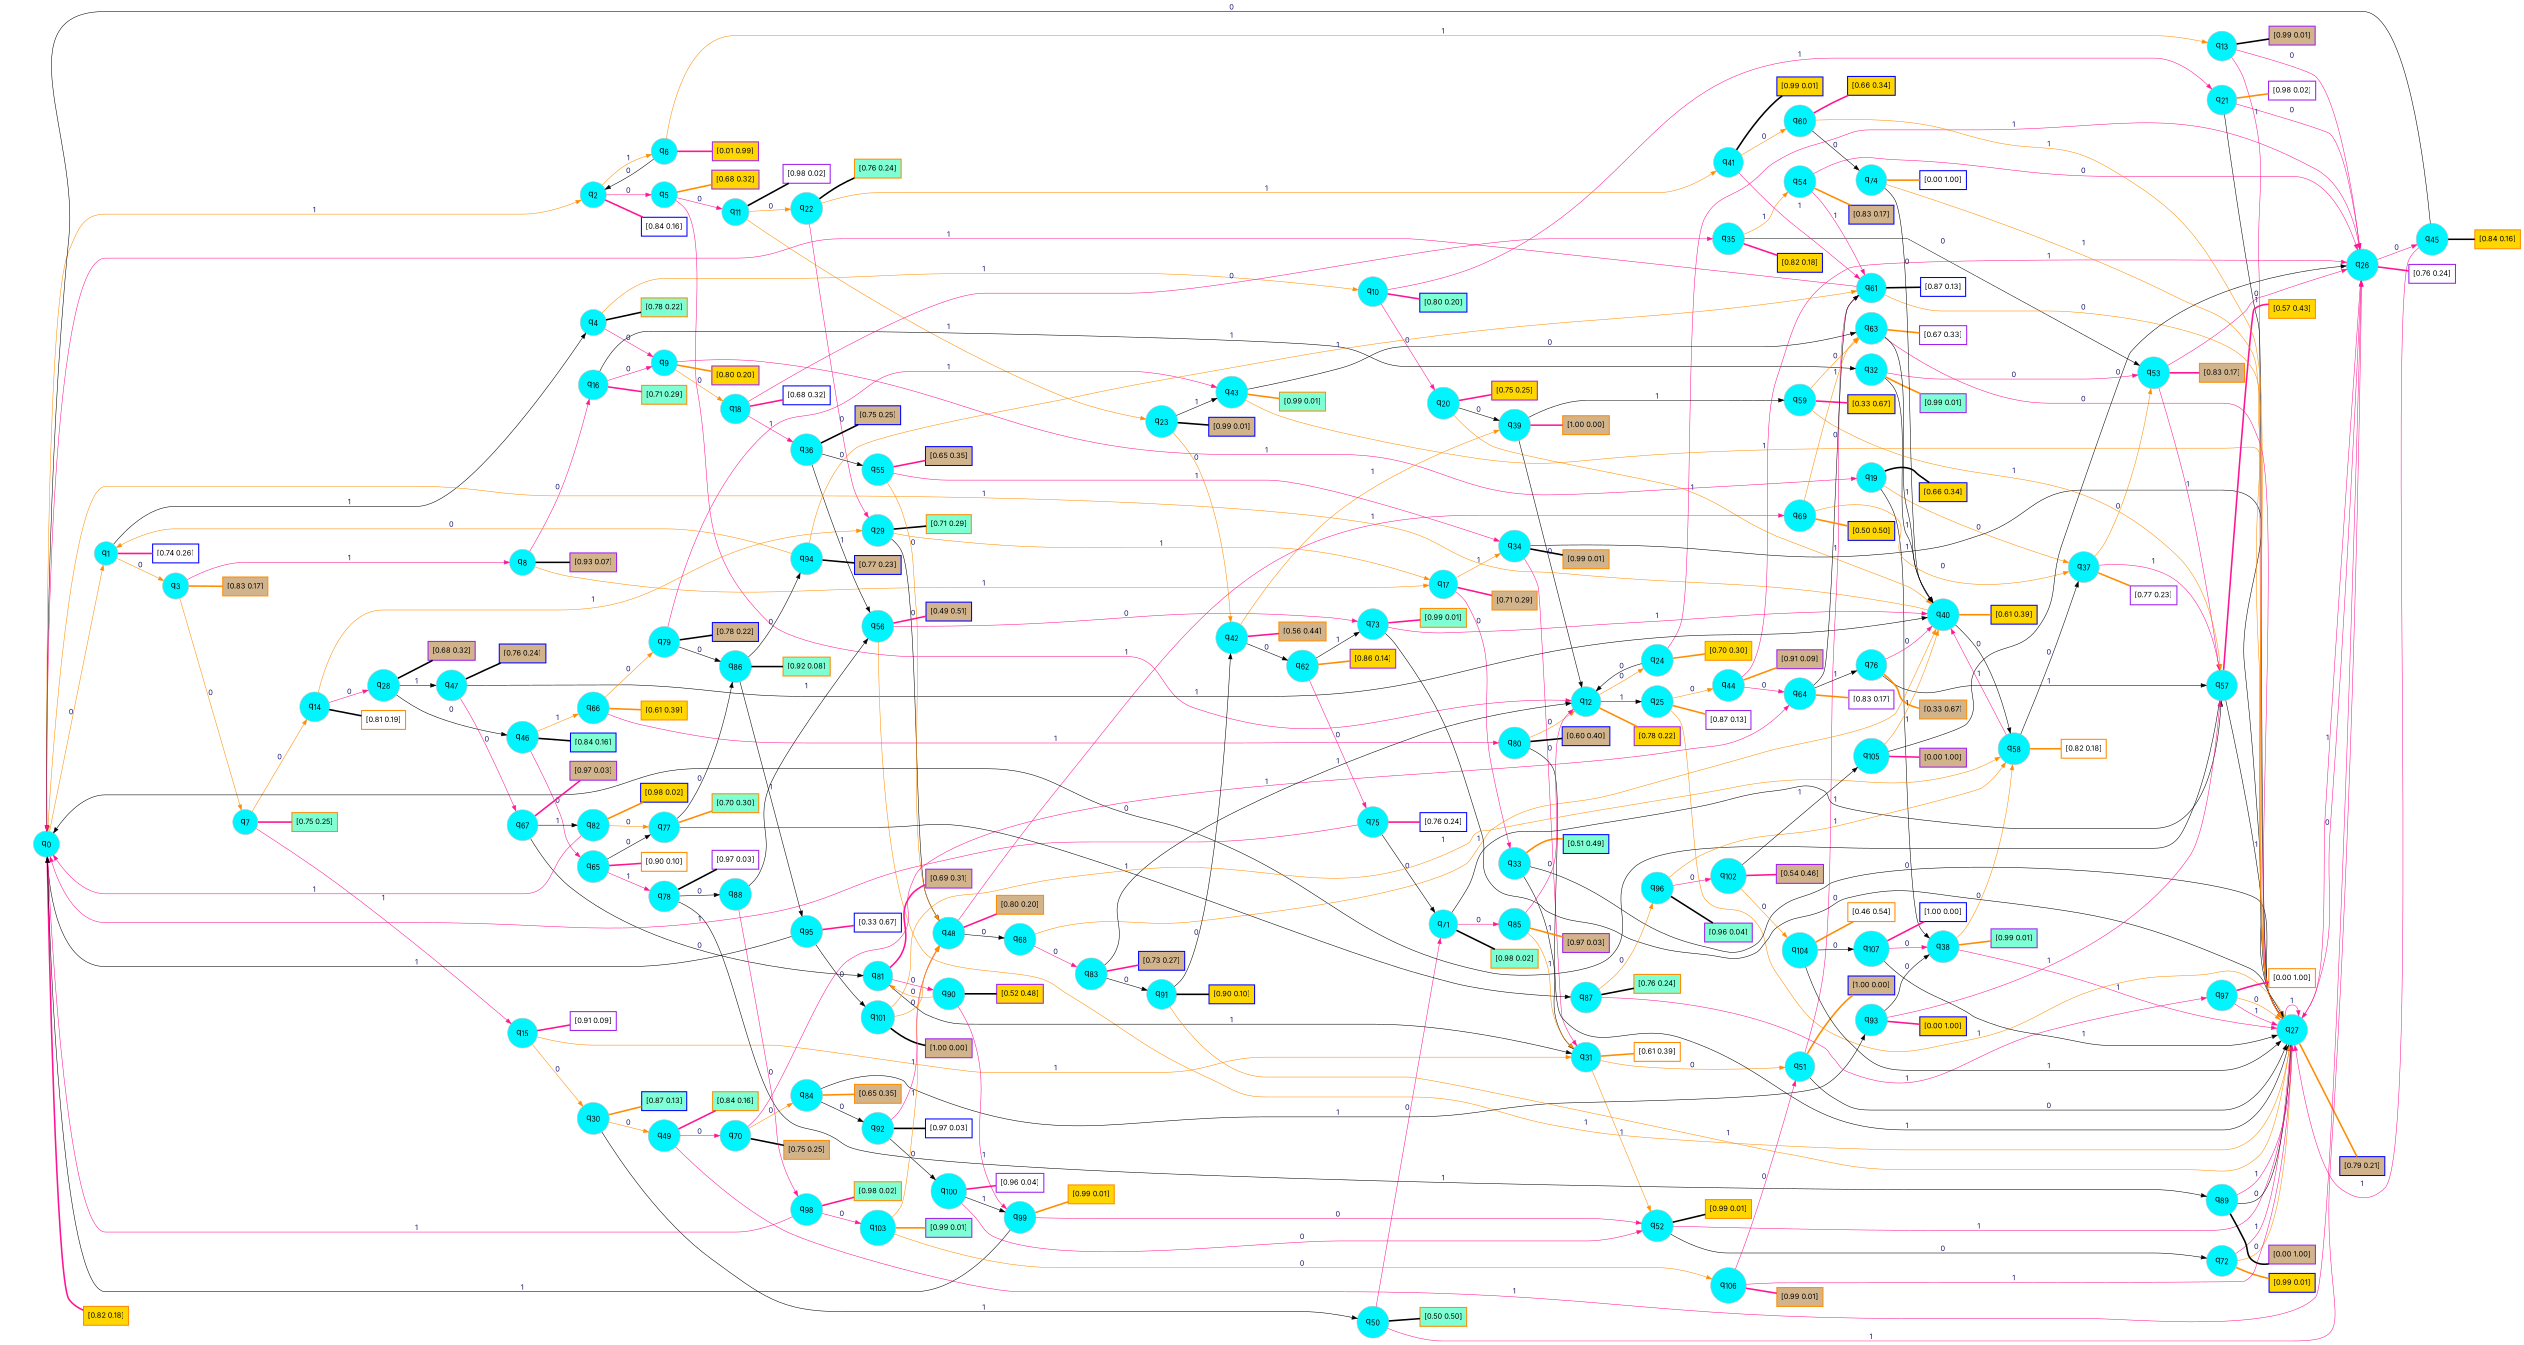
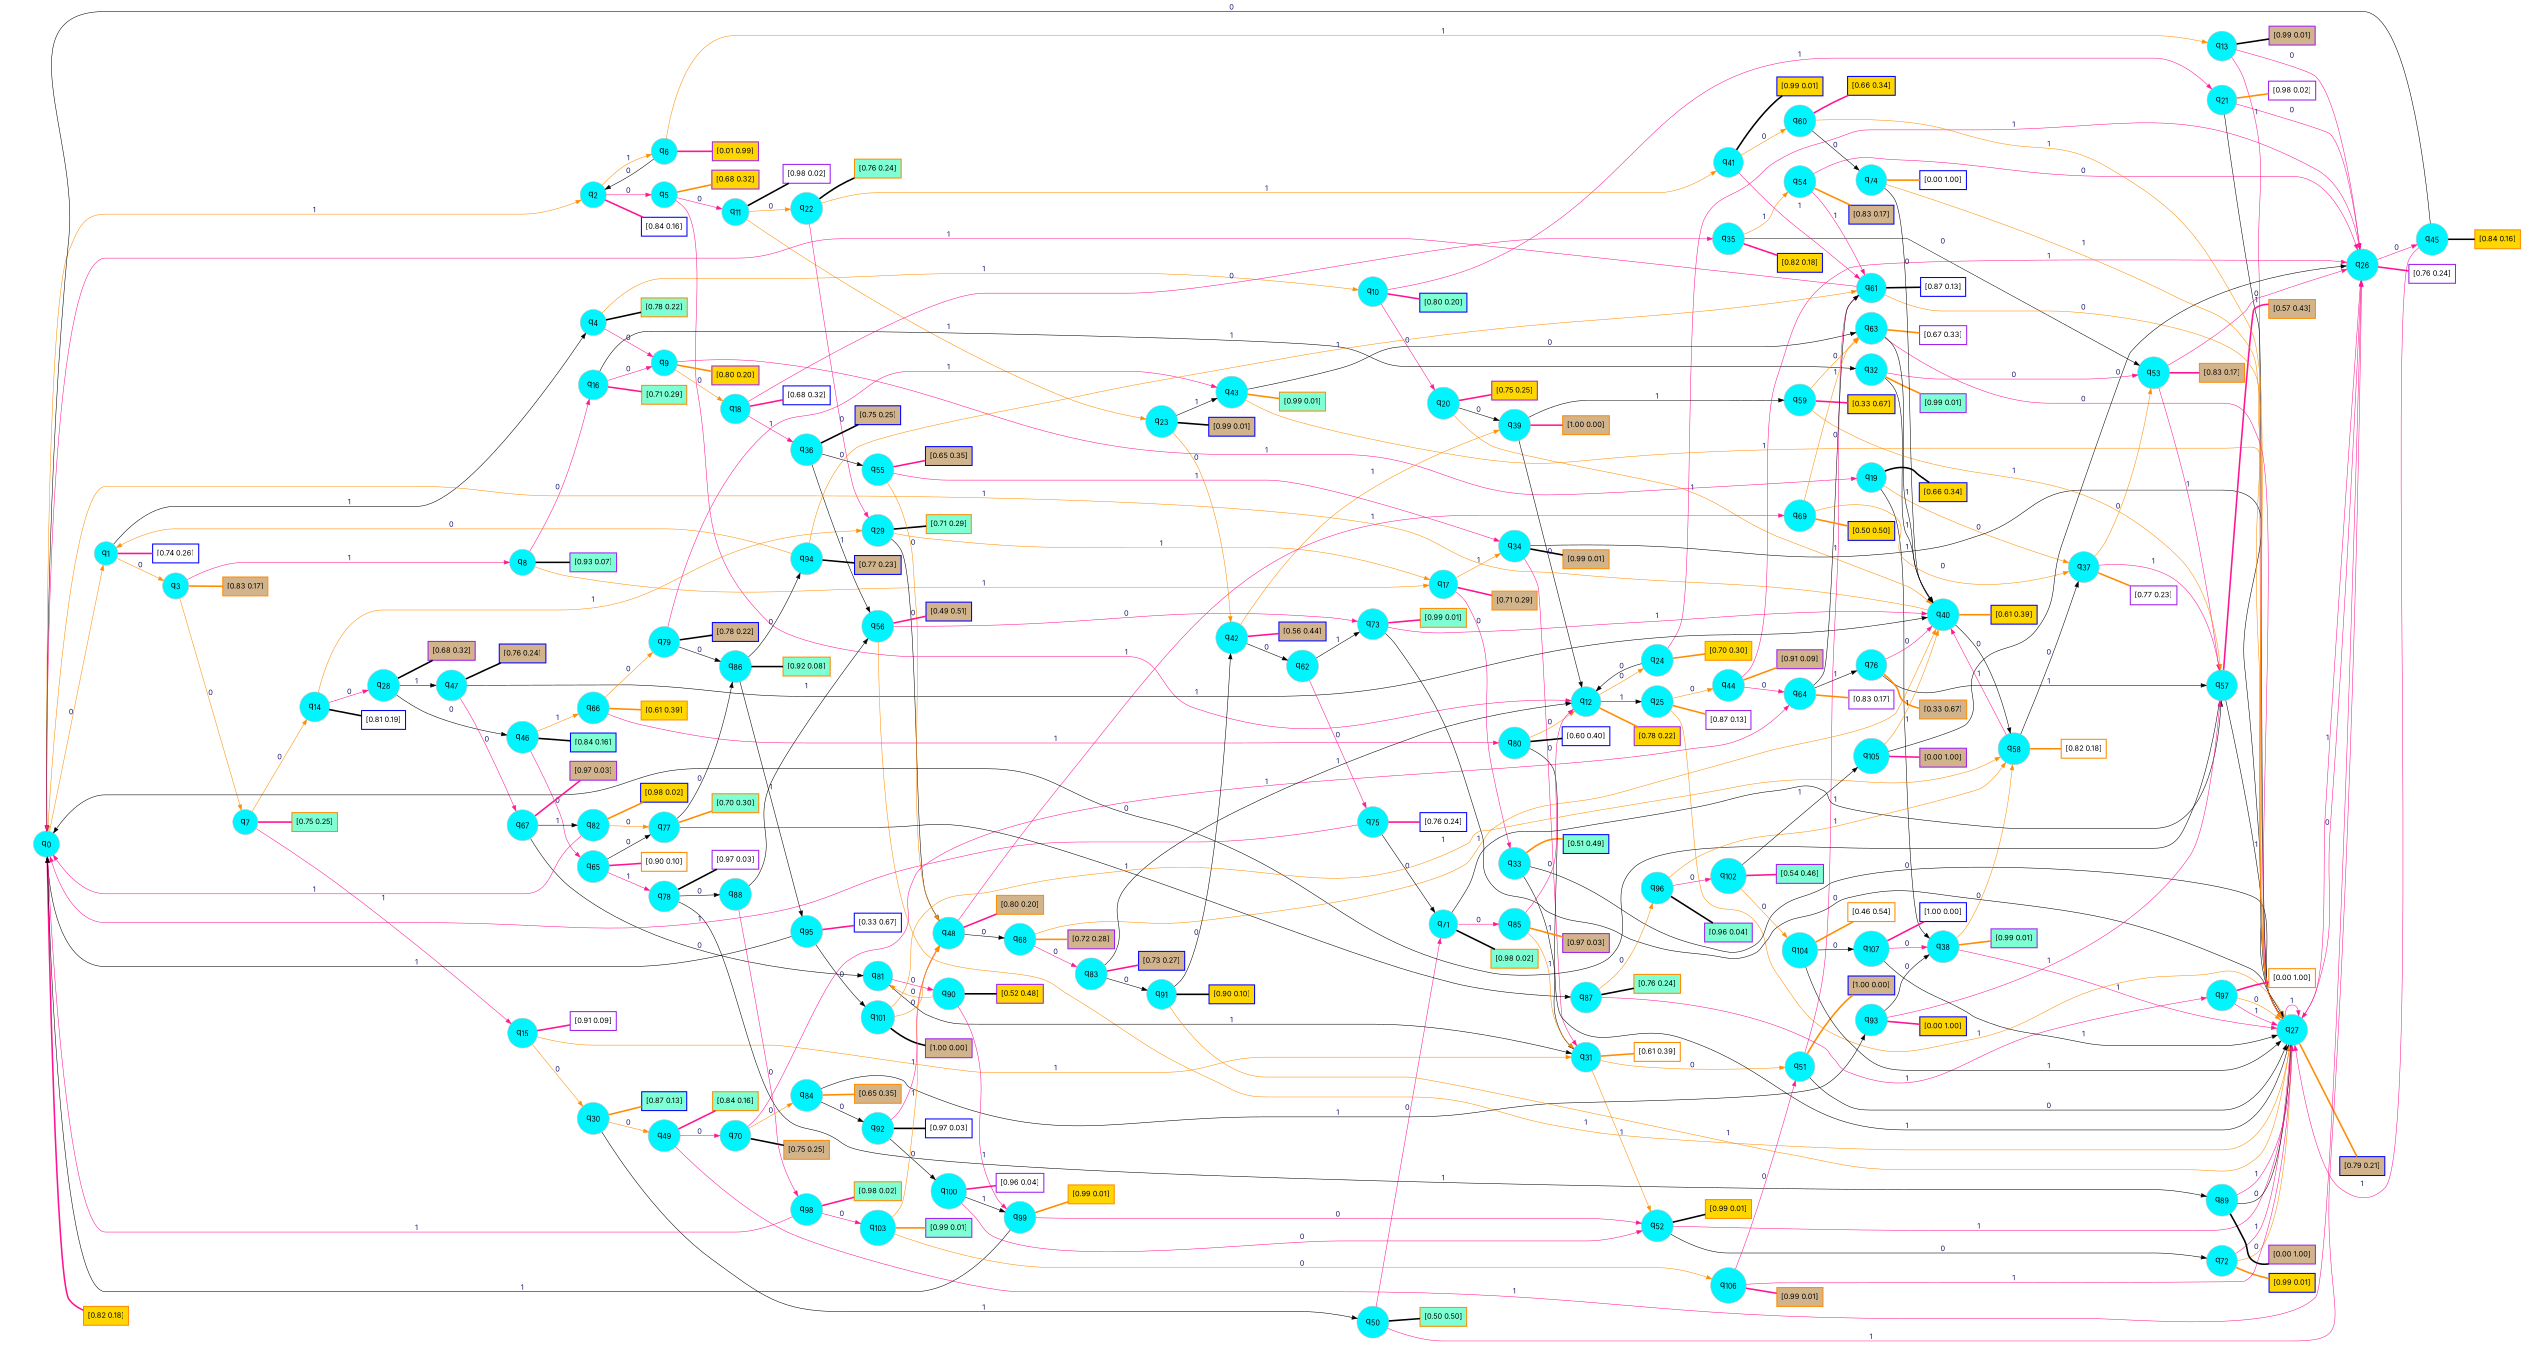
(2292, 309) -> (2292, 309)
(593, 562) -> (593, 562)
(1302, 631) -> (1302, 631)
(1373, 659) -> none
(384, 720) -> (384, 720)
(1586, 736) -> (1586, 736)
(1800, 874) -> (1800, 874)
(949, 879) -> none
none -> (1091, 939)
